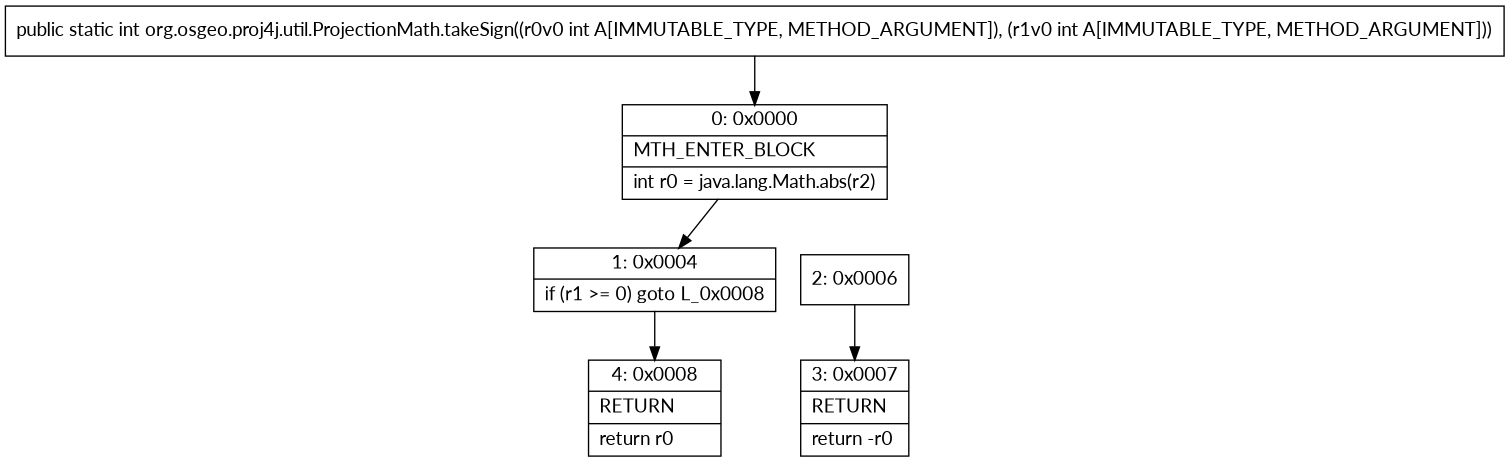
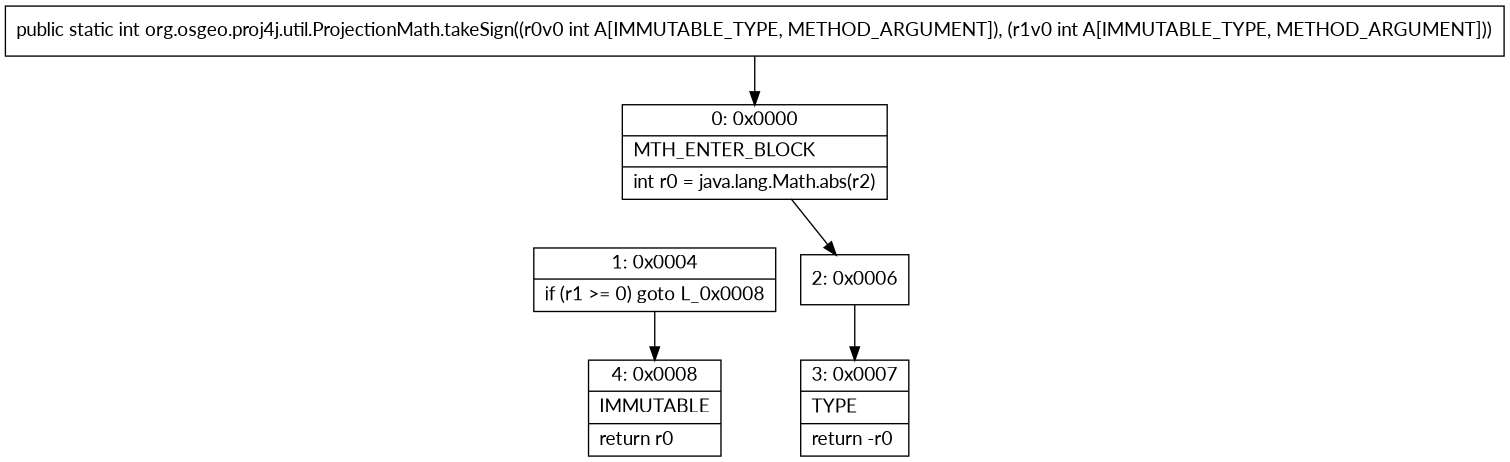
(703, 218) -> (809, 222)
(637, 407) -> (655, 407)
(849, 407) -> (834, 407)
